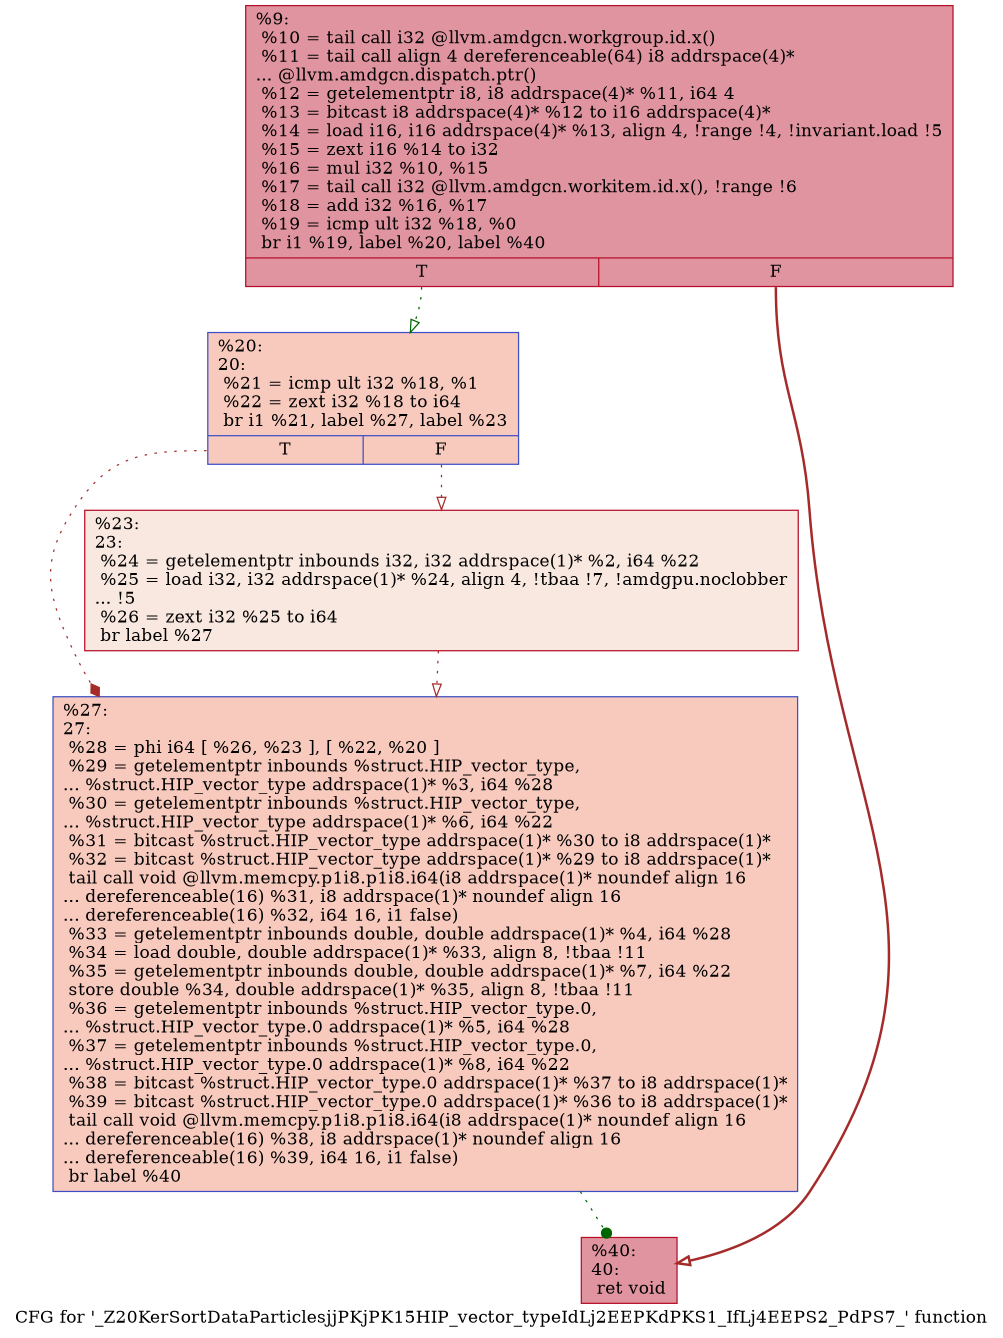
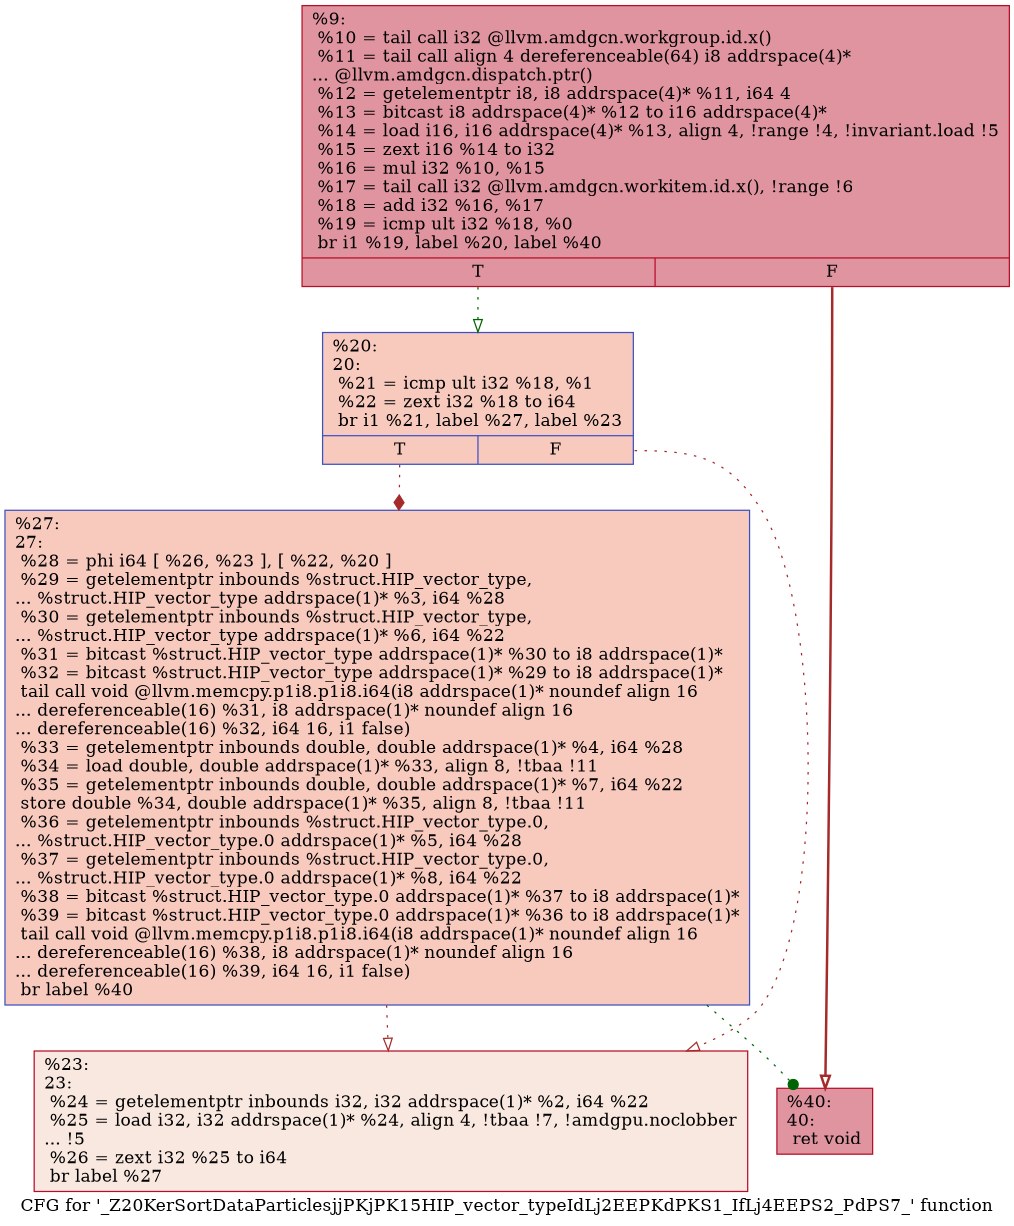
(438, 667) -> (387, 1022)
